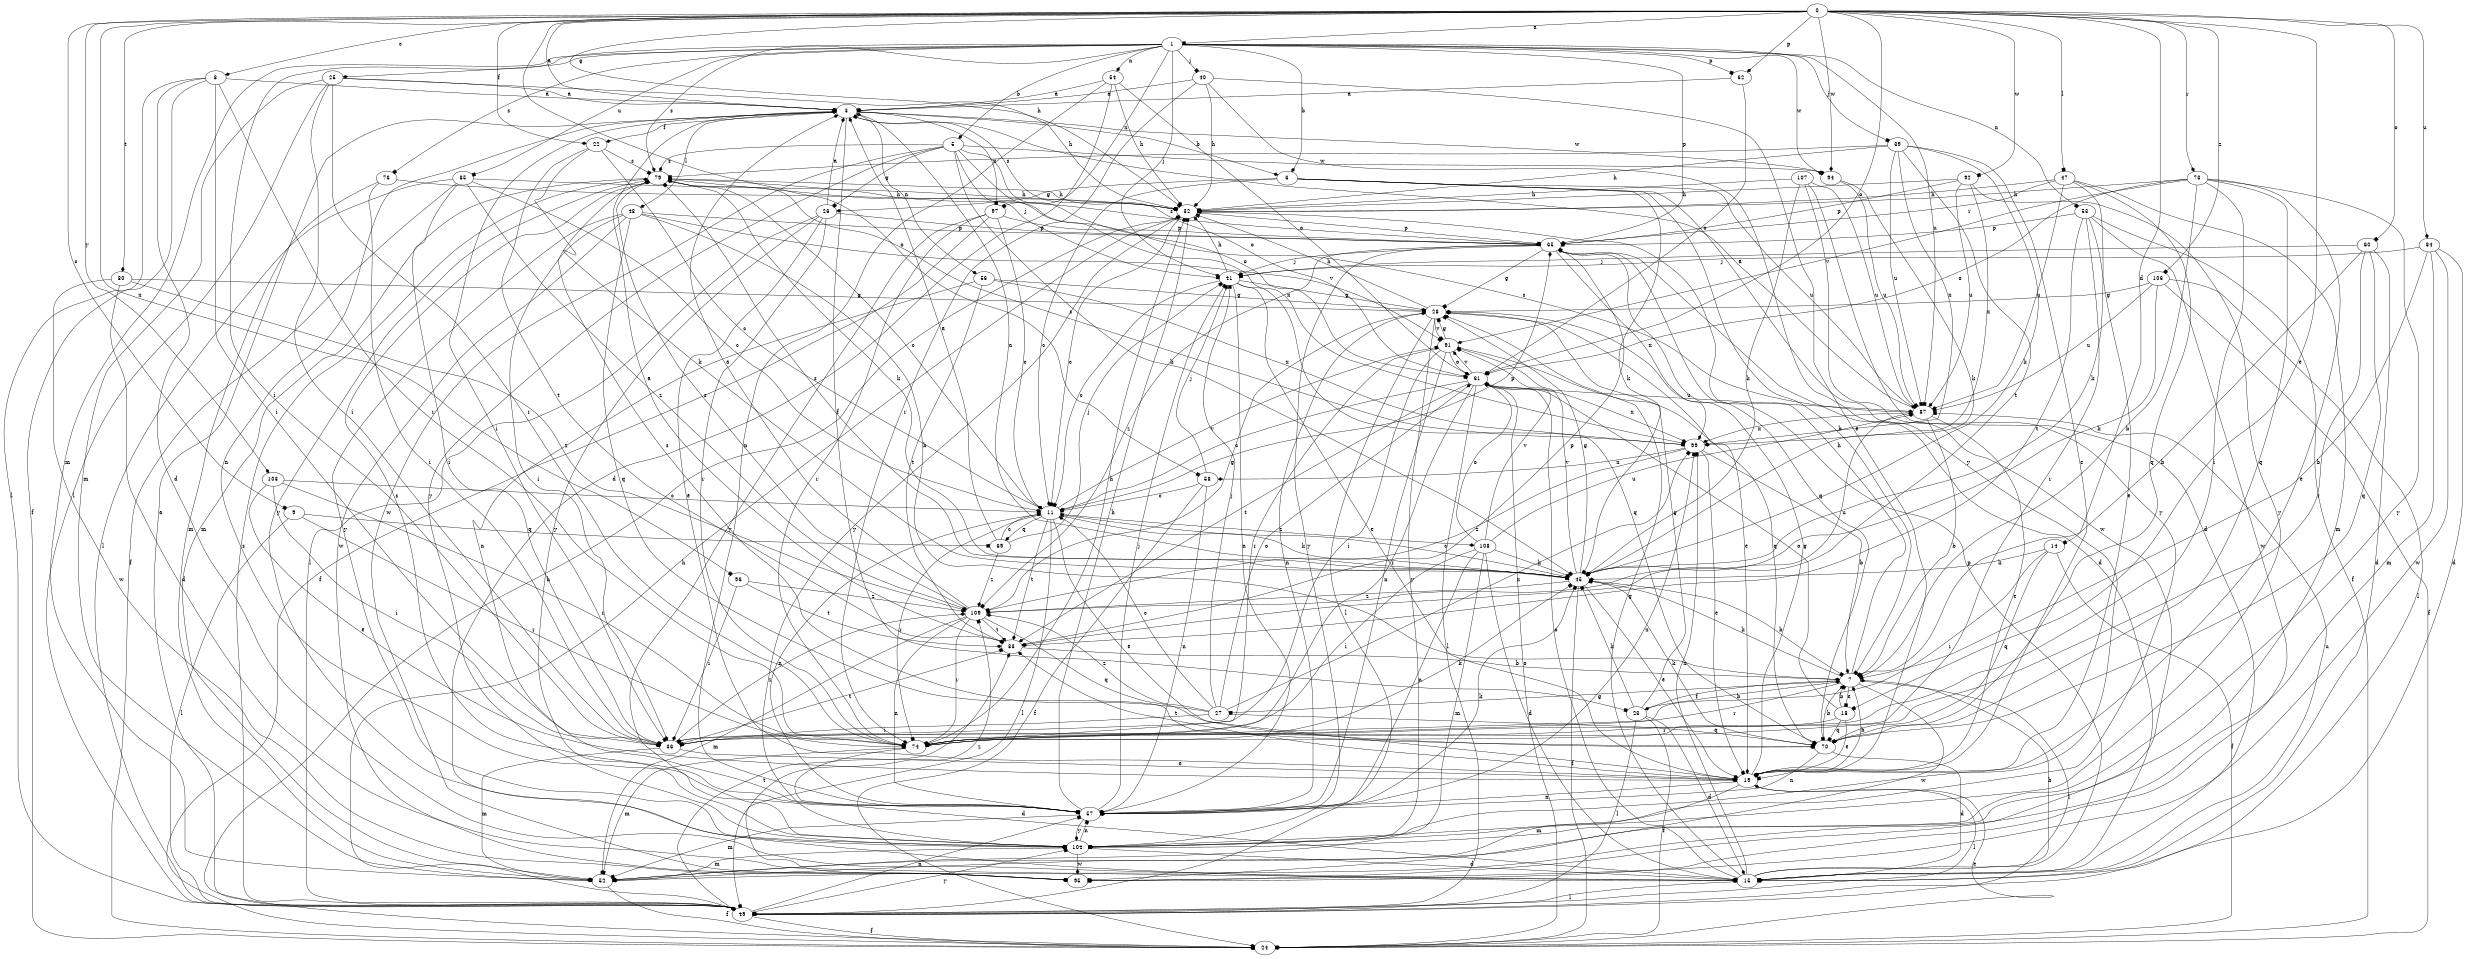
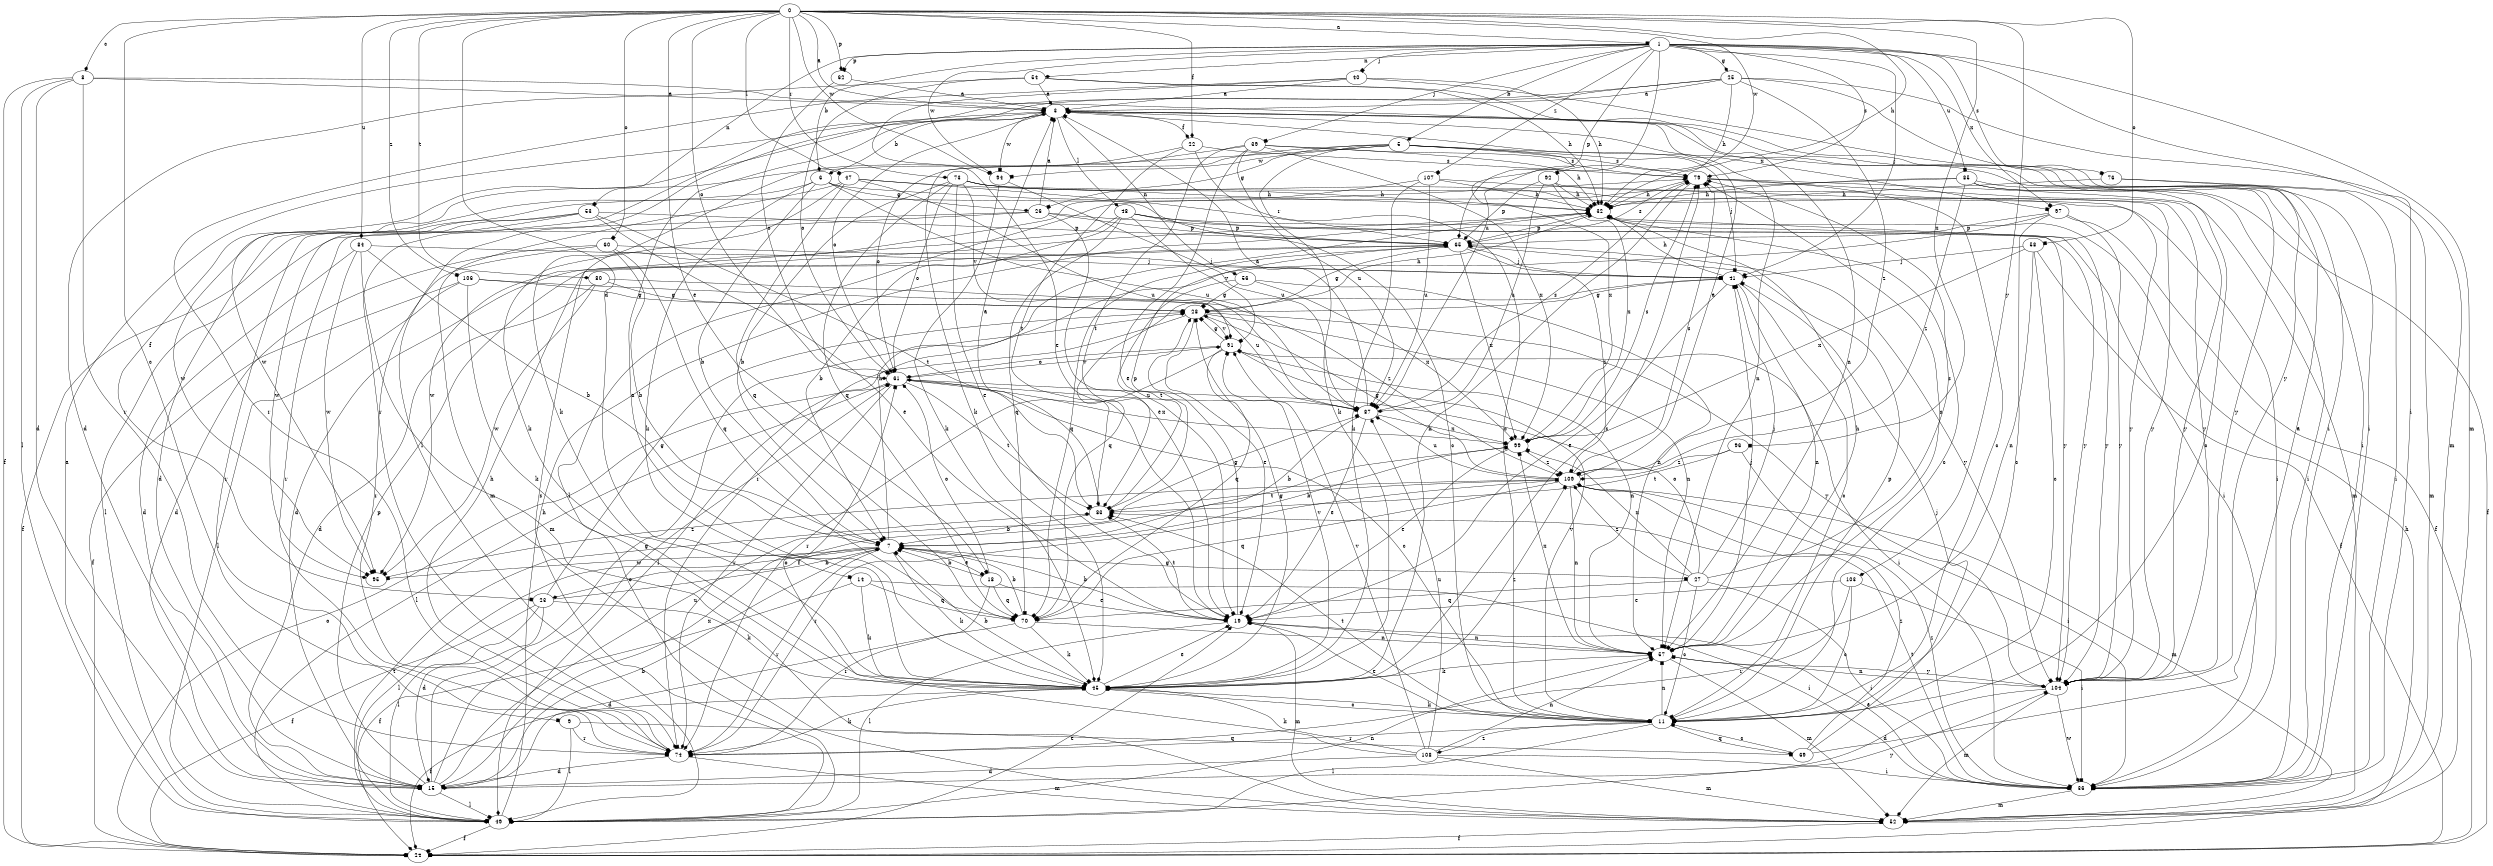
none -> (1546, 110)
none -> (1868, 343)
(660, 411) -> (979, 338)
(1455, 474) -> (1780, 356)
(1078, 864) -> (2066, 737)
